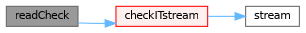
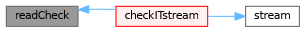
(92, 23) -> (102, 9)
